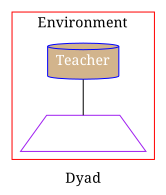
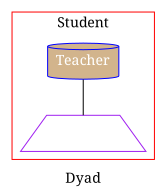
(83, 24) -> (83, 24)
